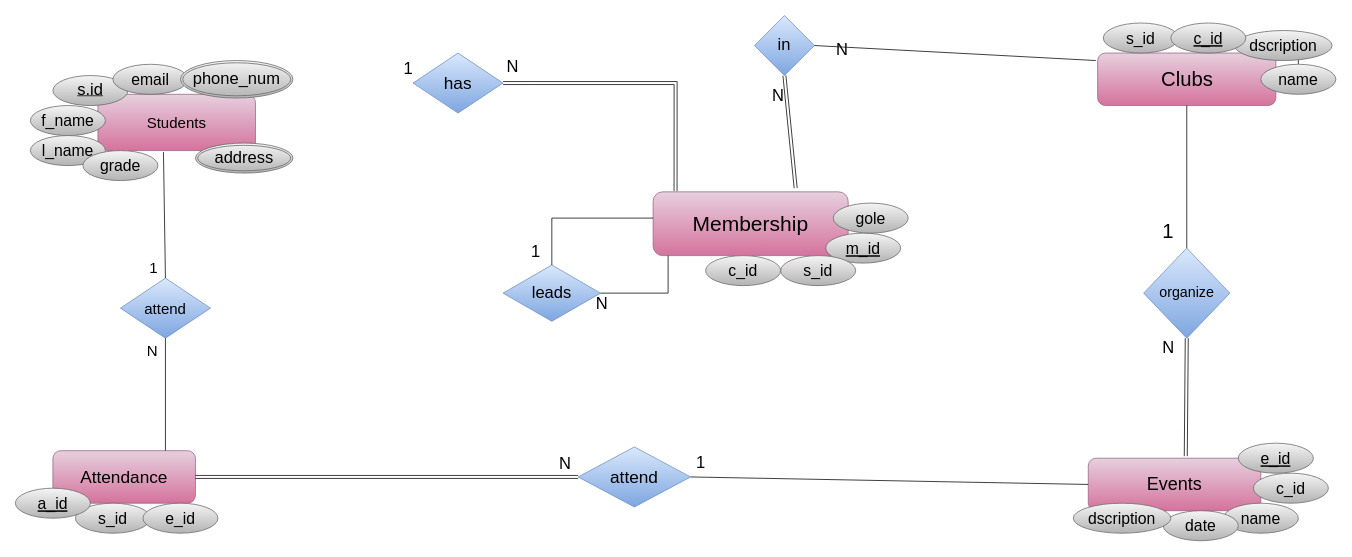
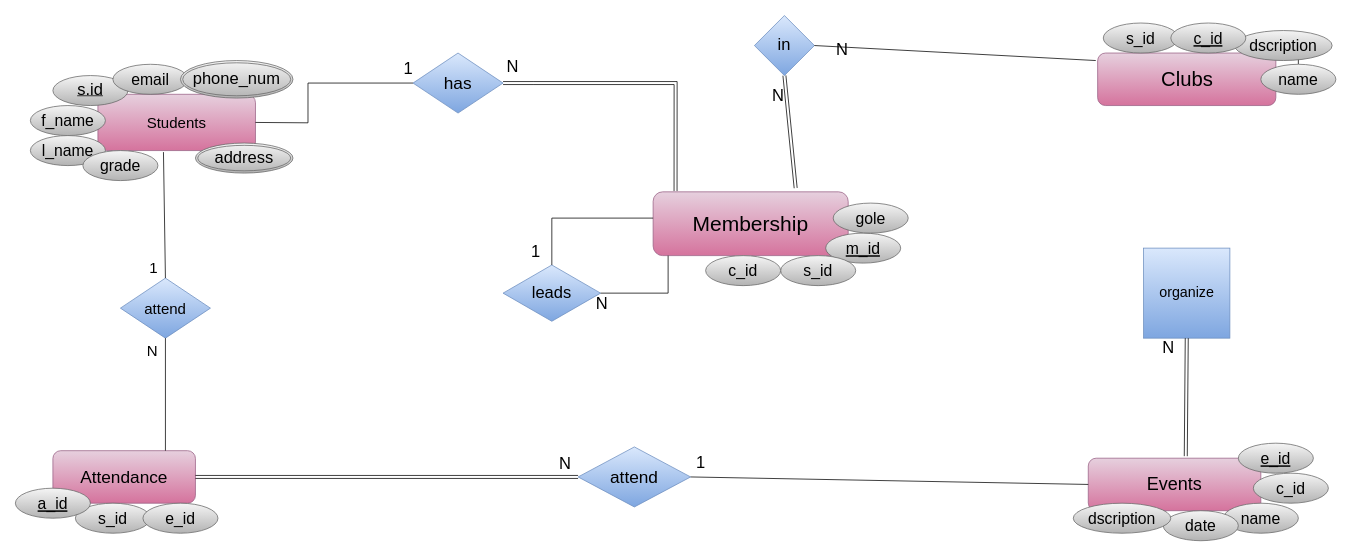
none -> (315, 83)
(1186, 177) -> none
(1186, 293) -> (1186, 293)
